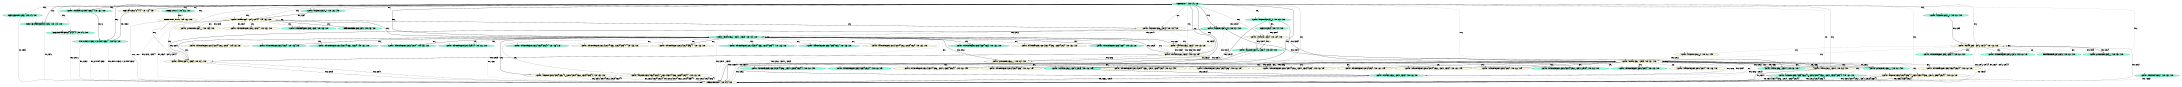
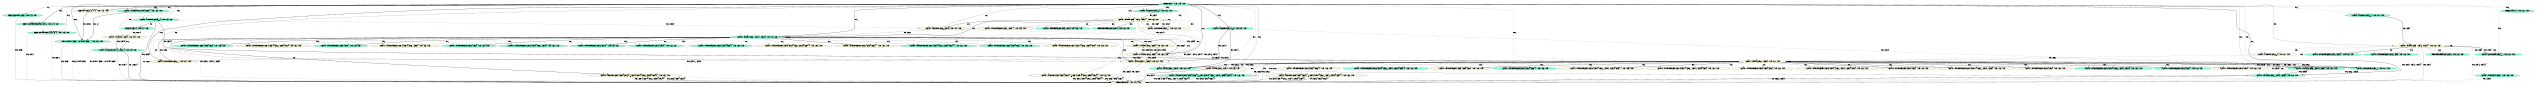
(178, 20) -> none
